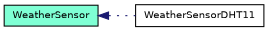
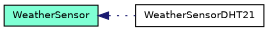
(200, 16) -> (200, 16)
